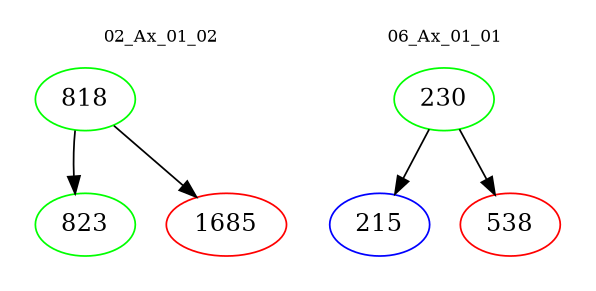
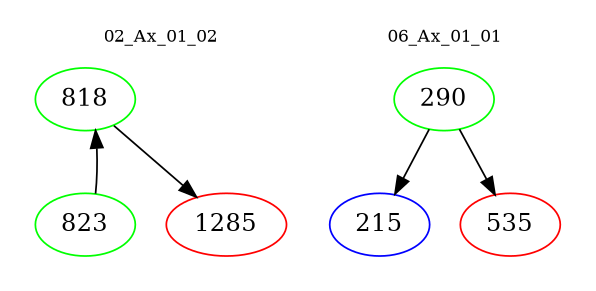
(444, 99) -> (444, 99)
(74, 153) -> (97, 171)
(226, 225) -> (226, 225)
(510, 225) -> (510, 225)
